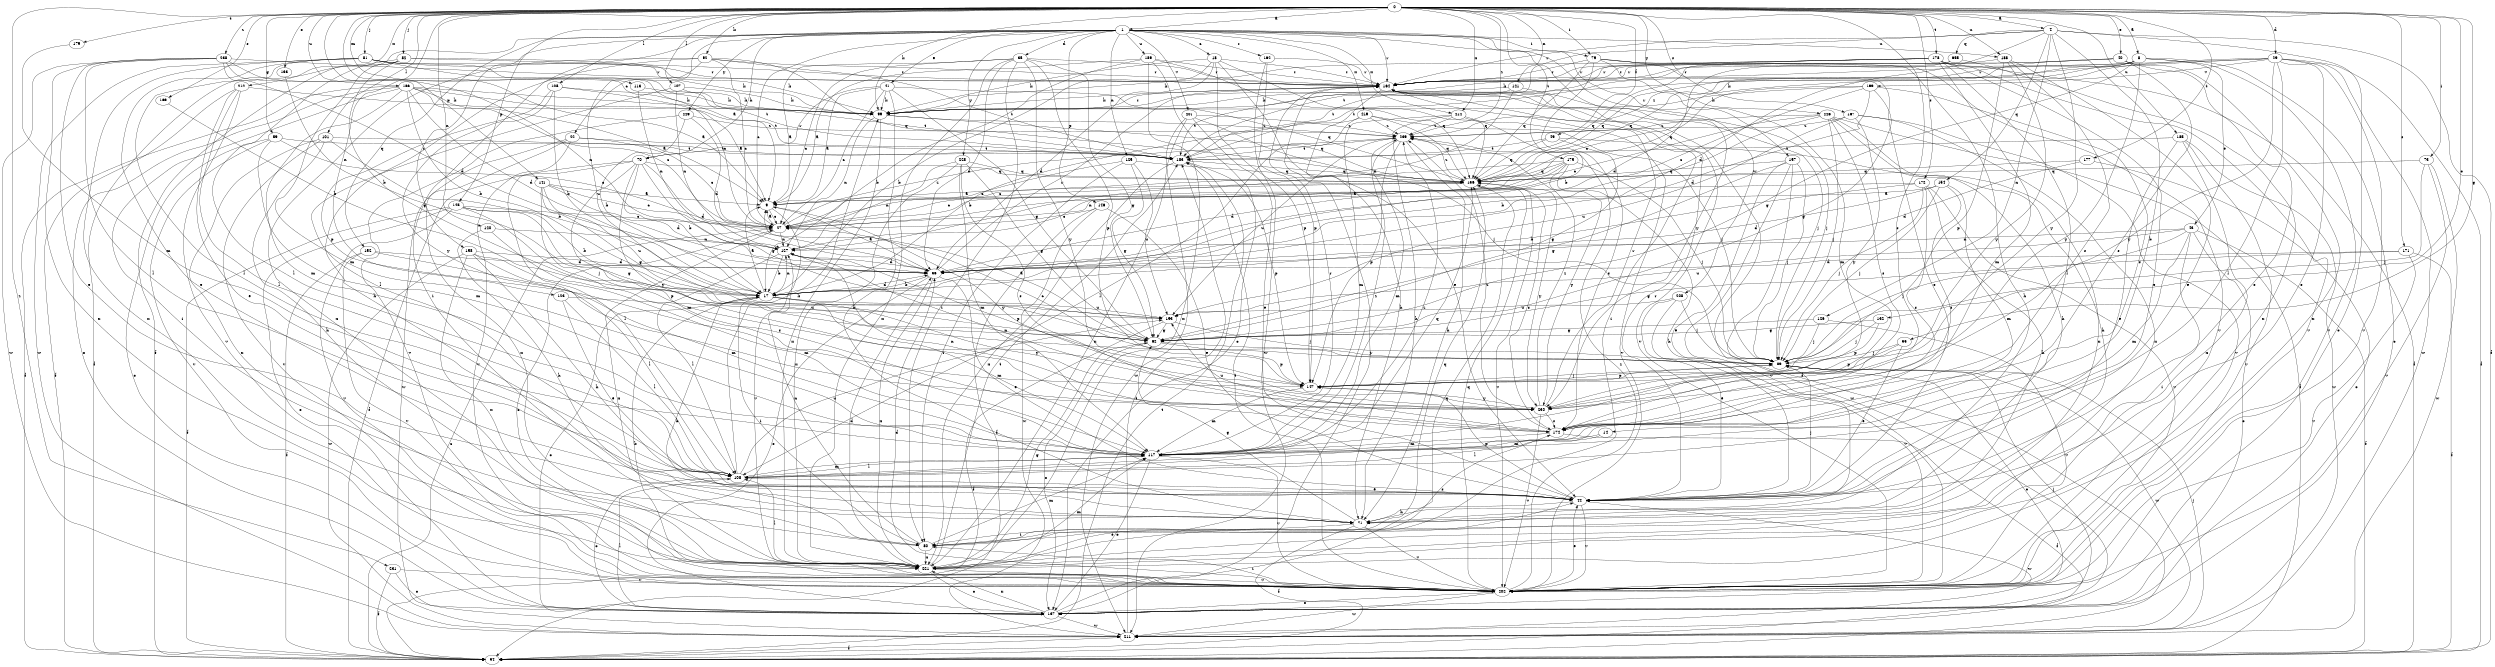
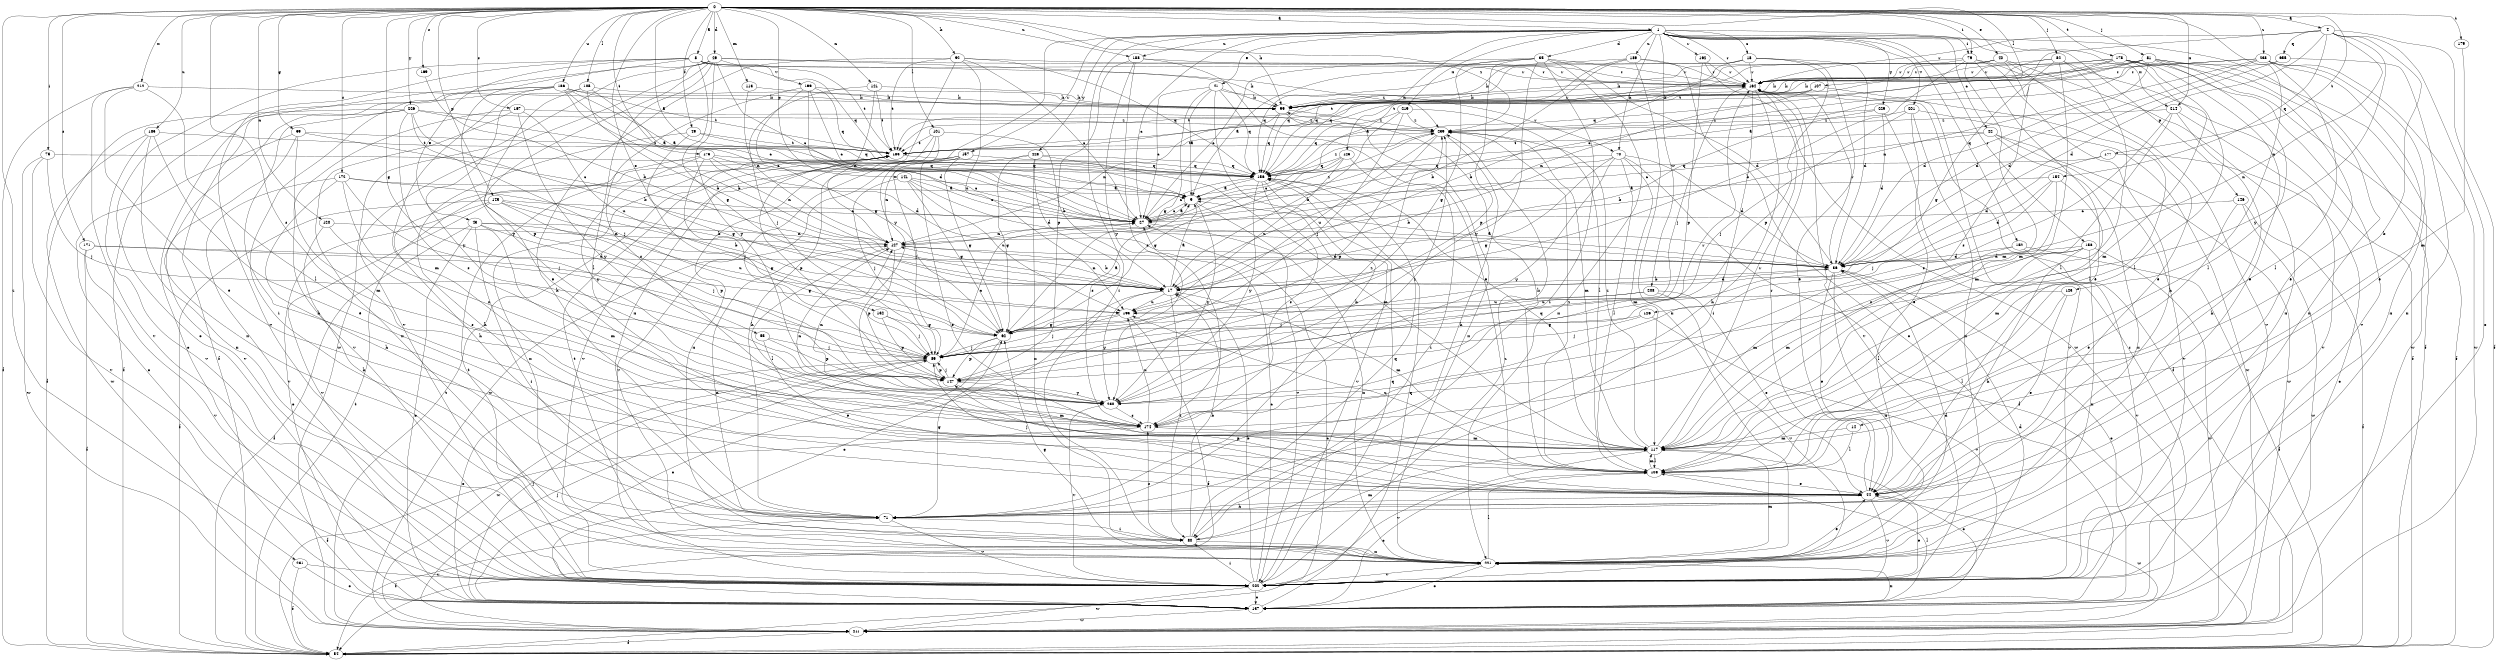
(284, 72) -> none
(647, 227) -> (1982, 145)
